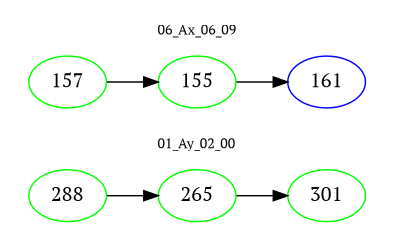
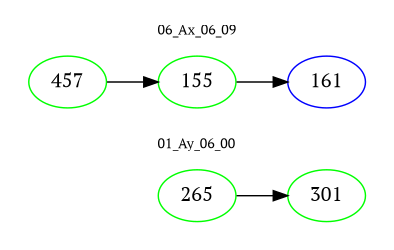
(68, 82) -> (68, 82)
(197, 145) -> (197, 145)
(68, 196) -> none
